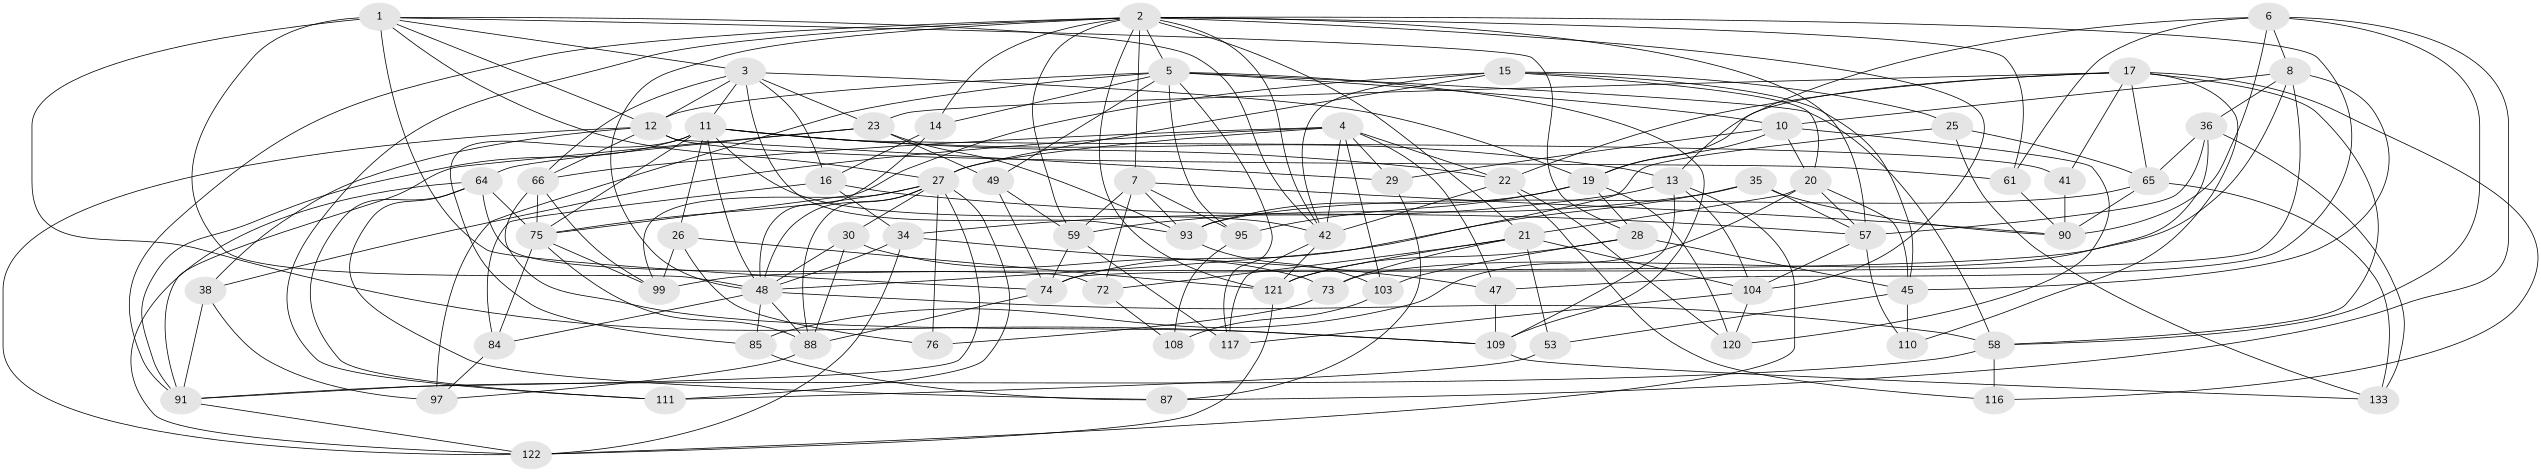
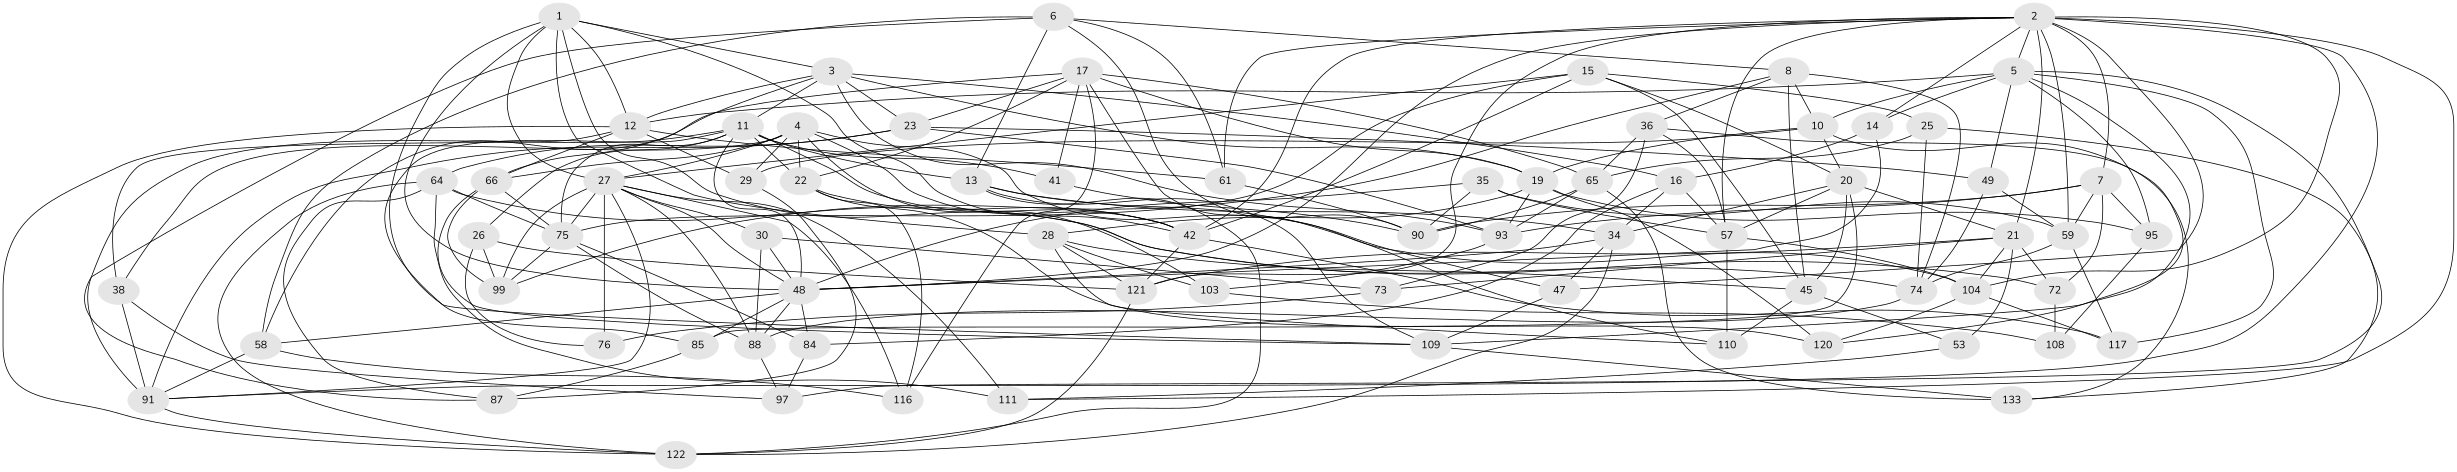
(1644, 97) -> none
none -> (1769, 200)
none -> (801, 232)
none -> (1487, 333)
